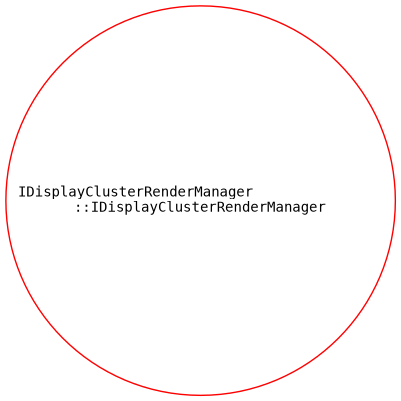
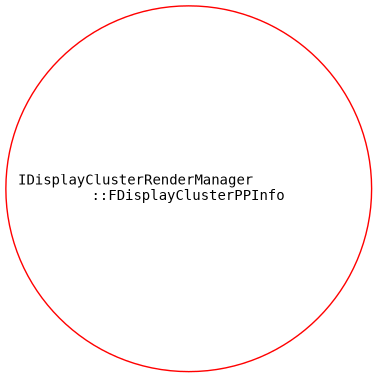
(201, 201) -> (189, 189)
